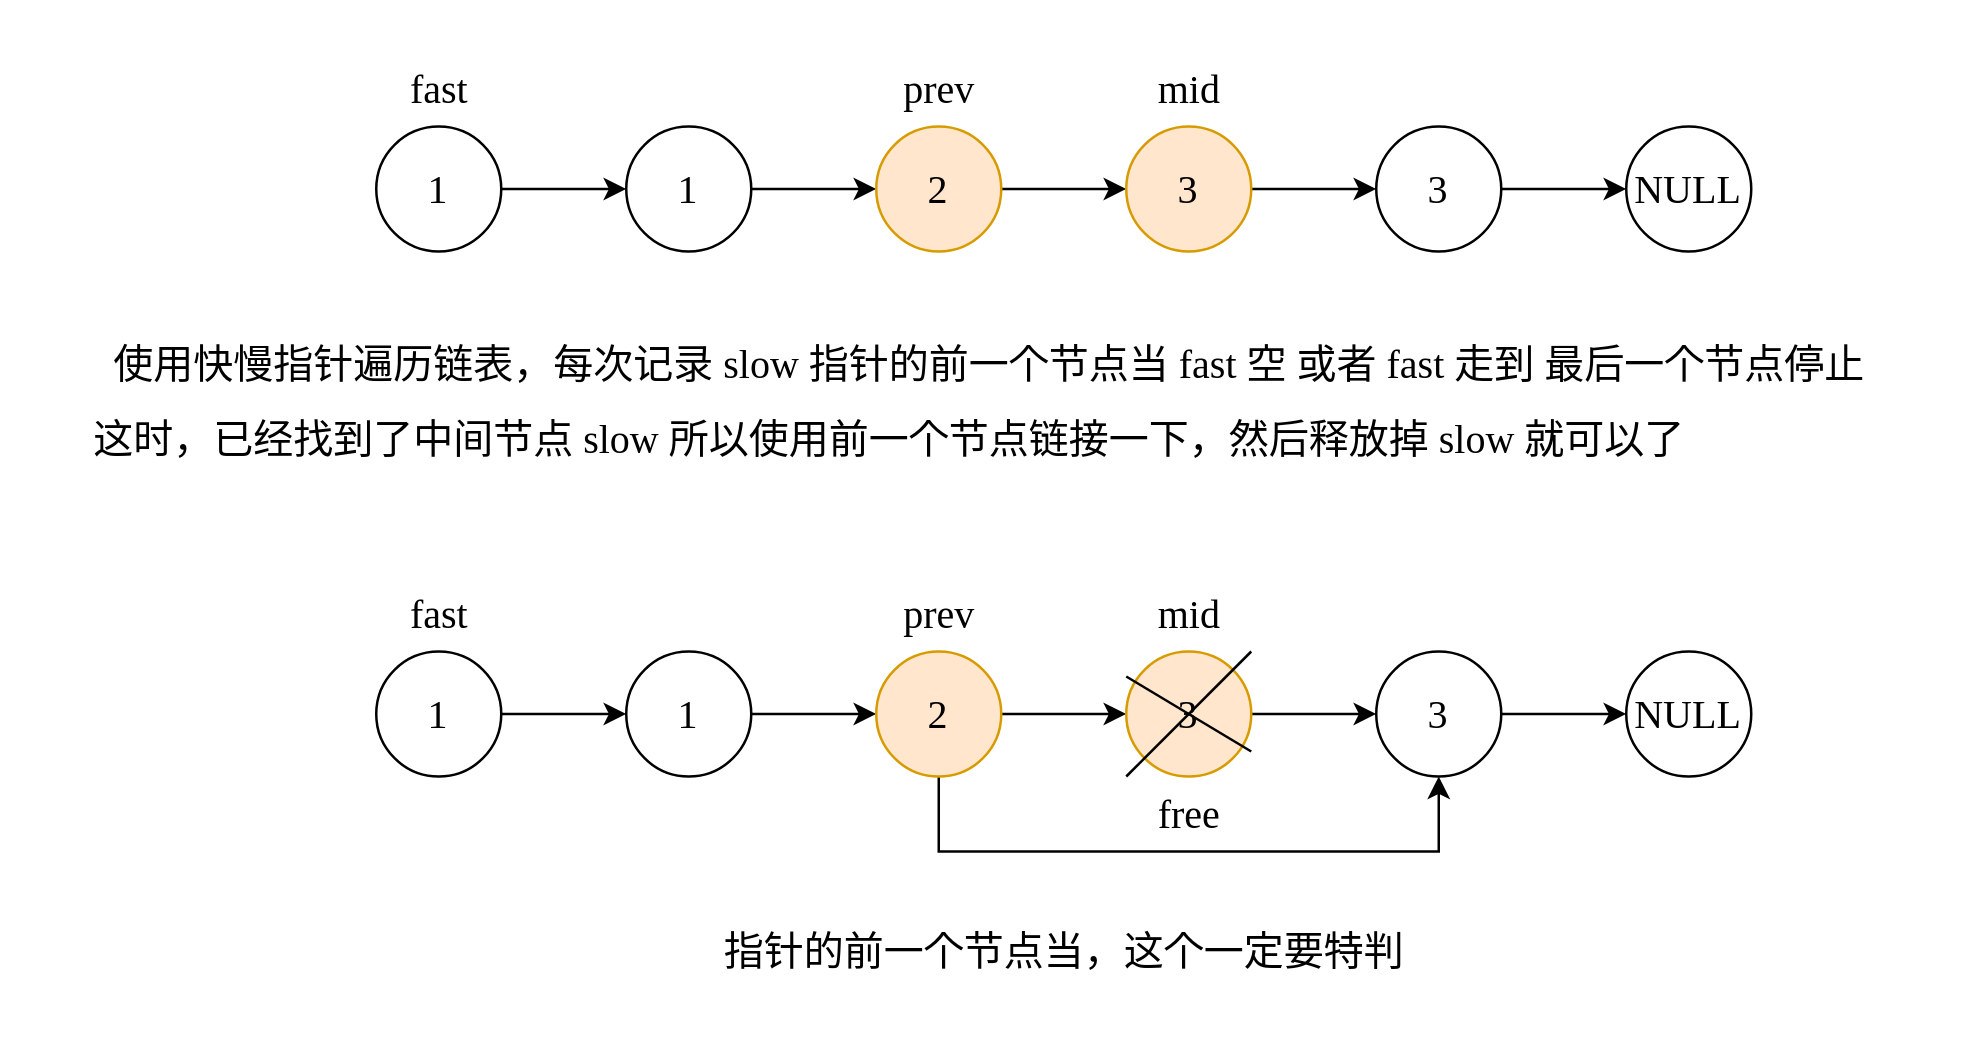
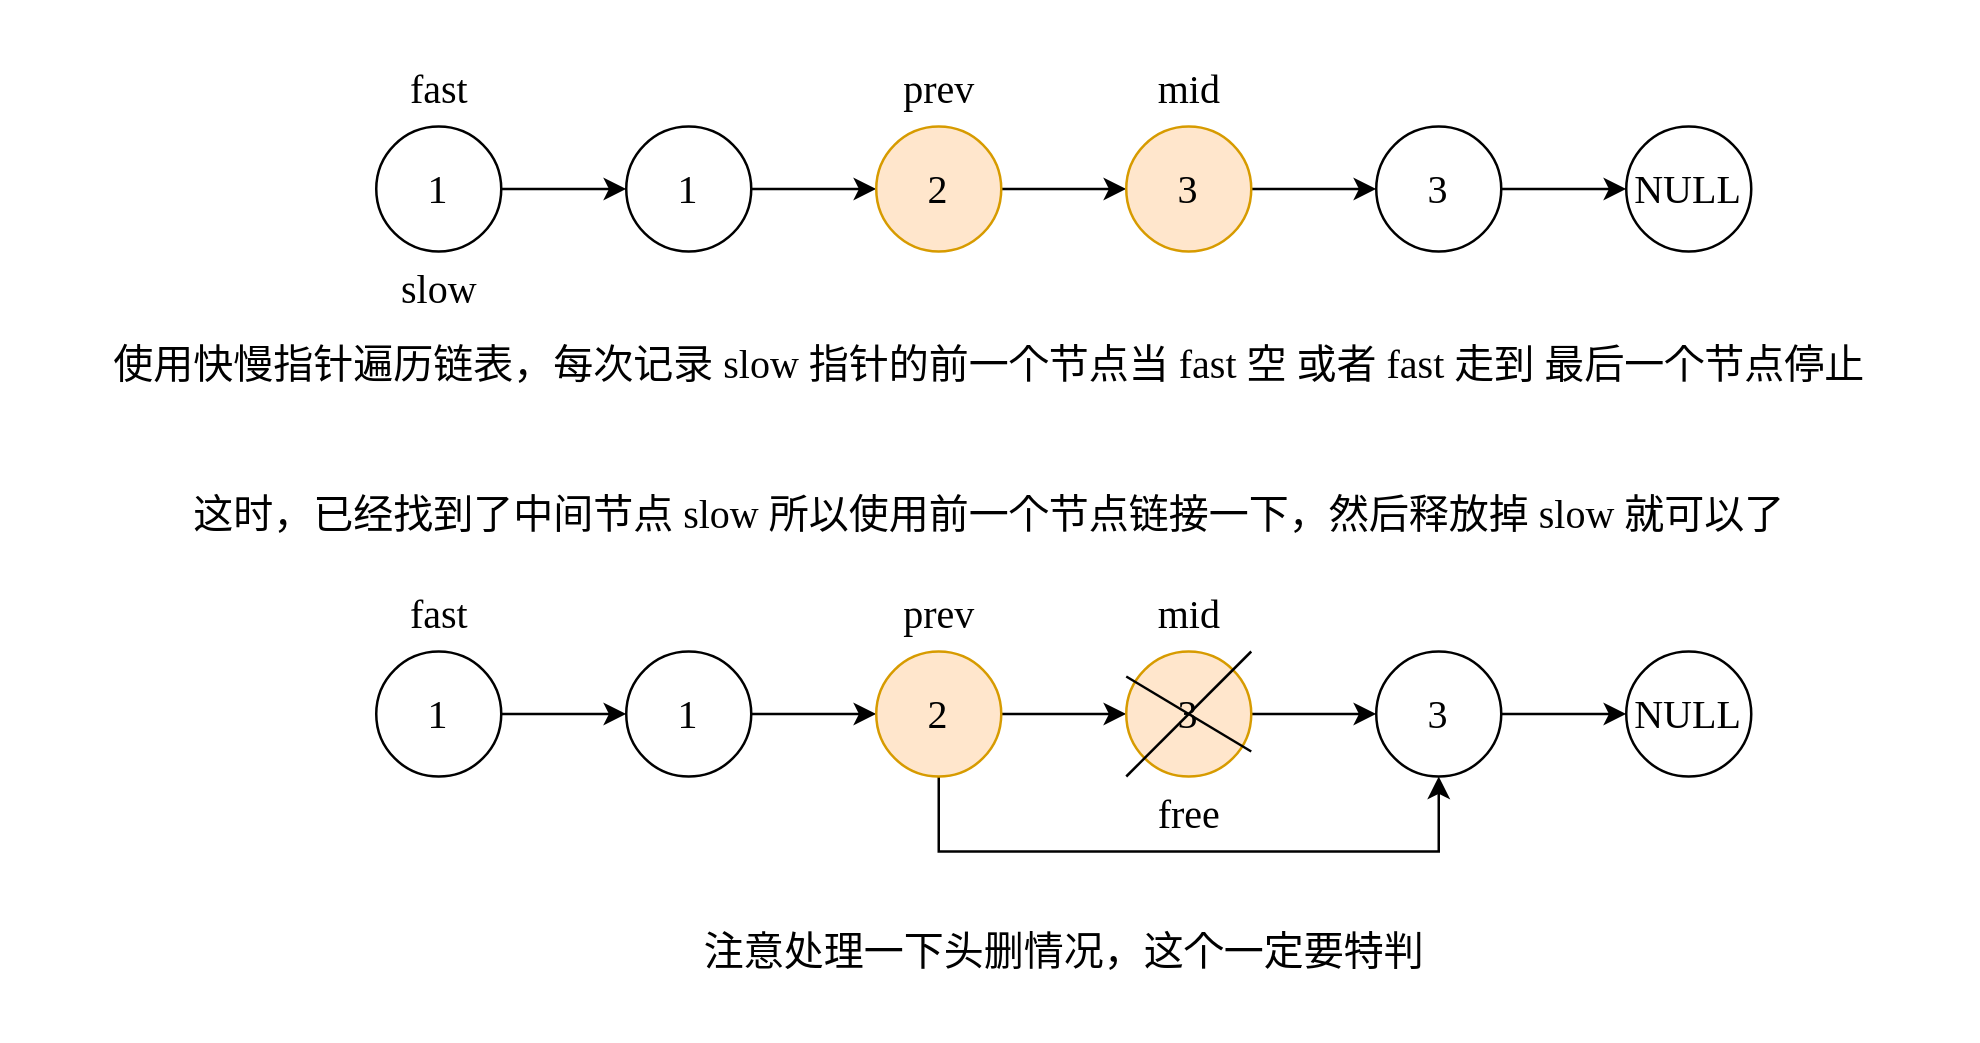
none -> (439, 289)
(889, 439) -> (989, 514)
(1065, 951) -> (1065, 951)
